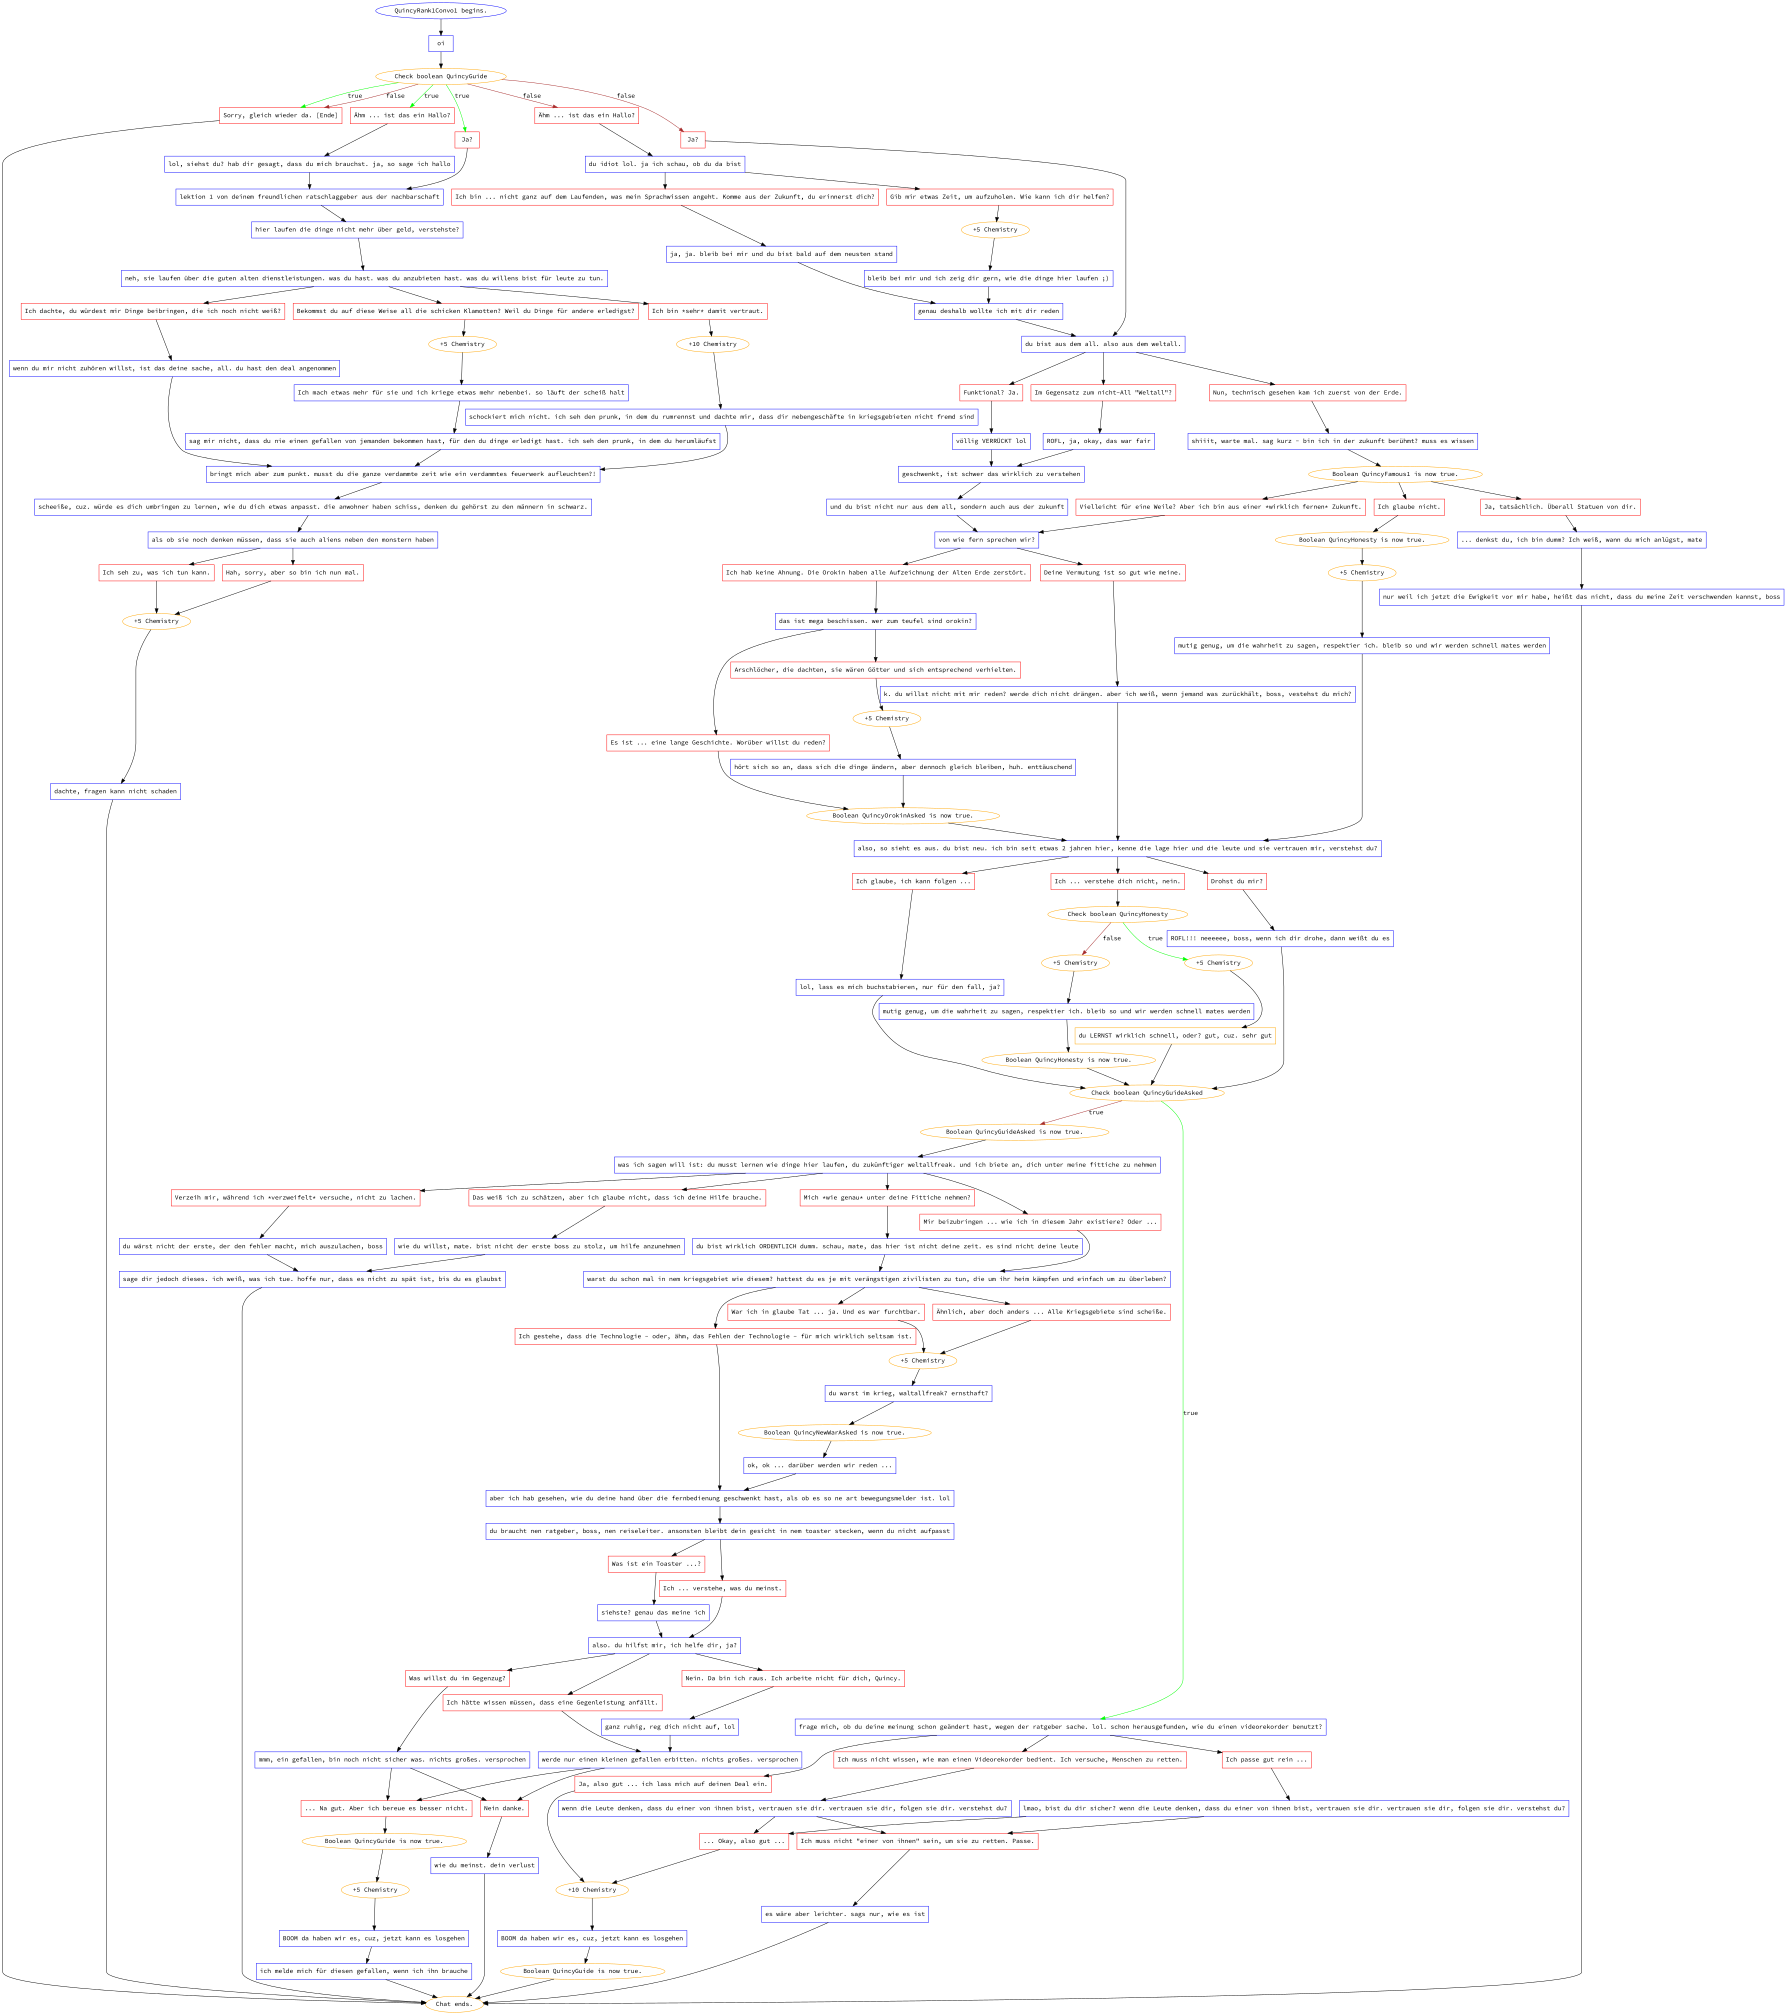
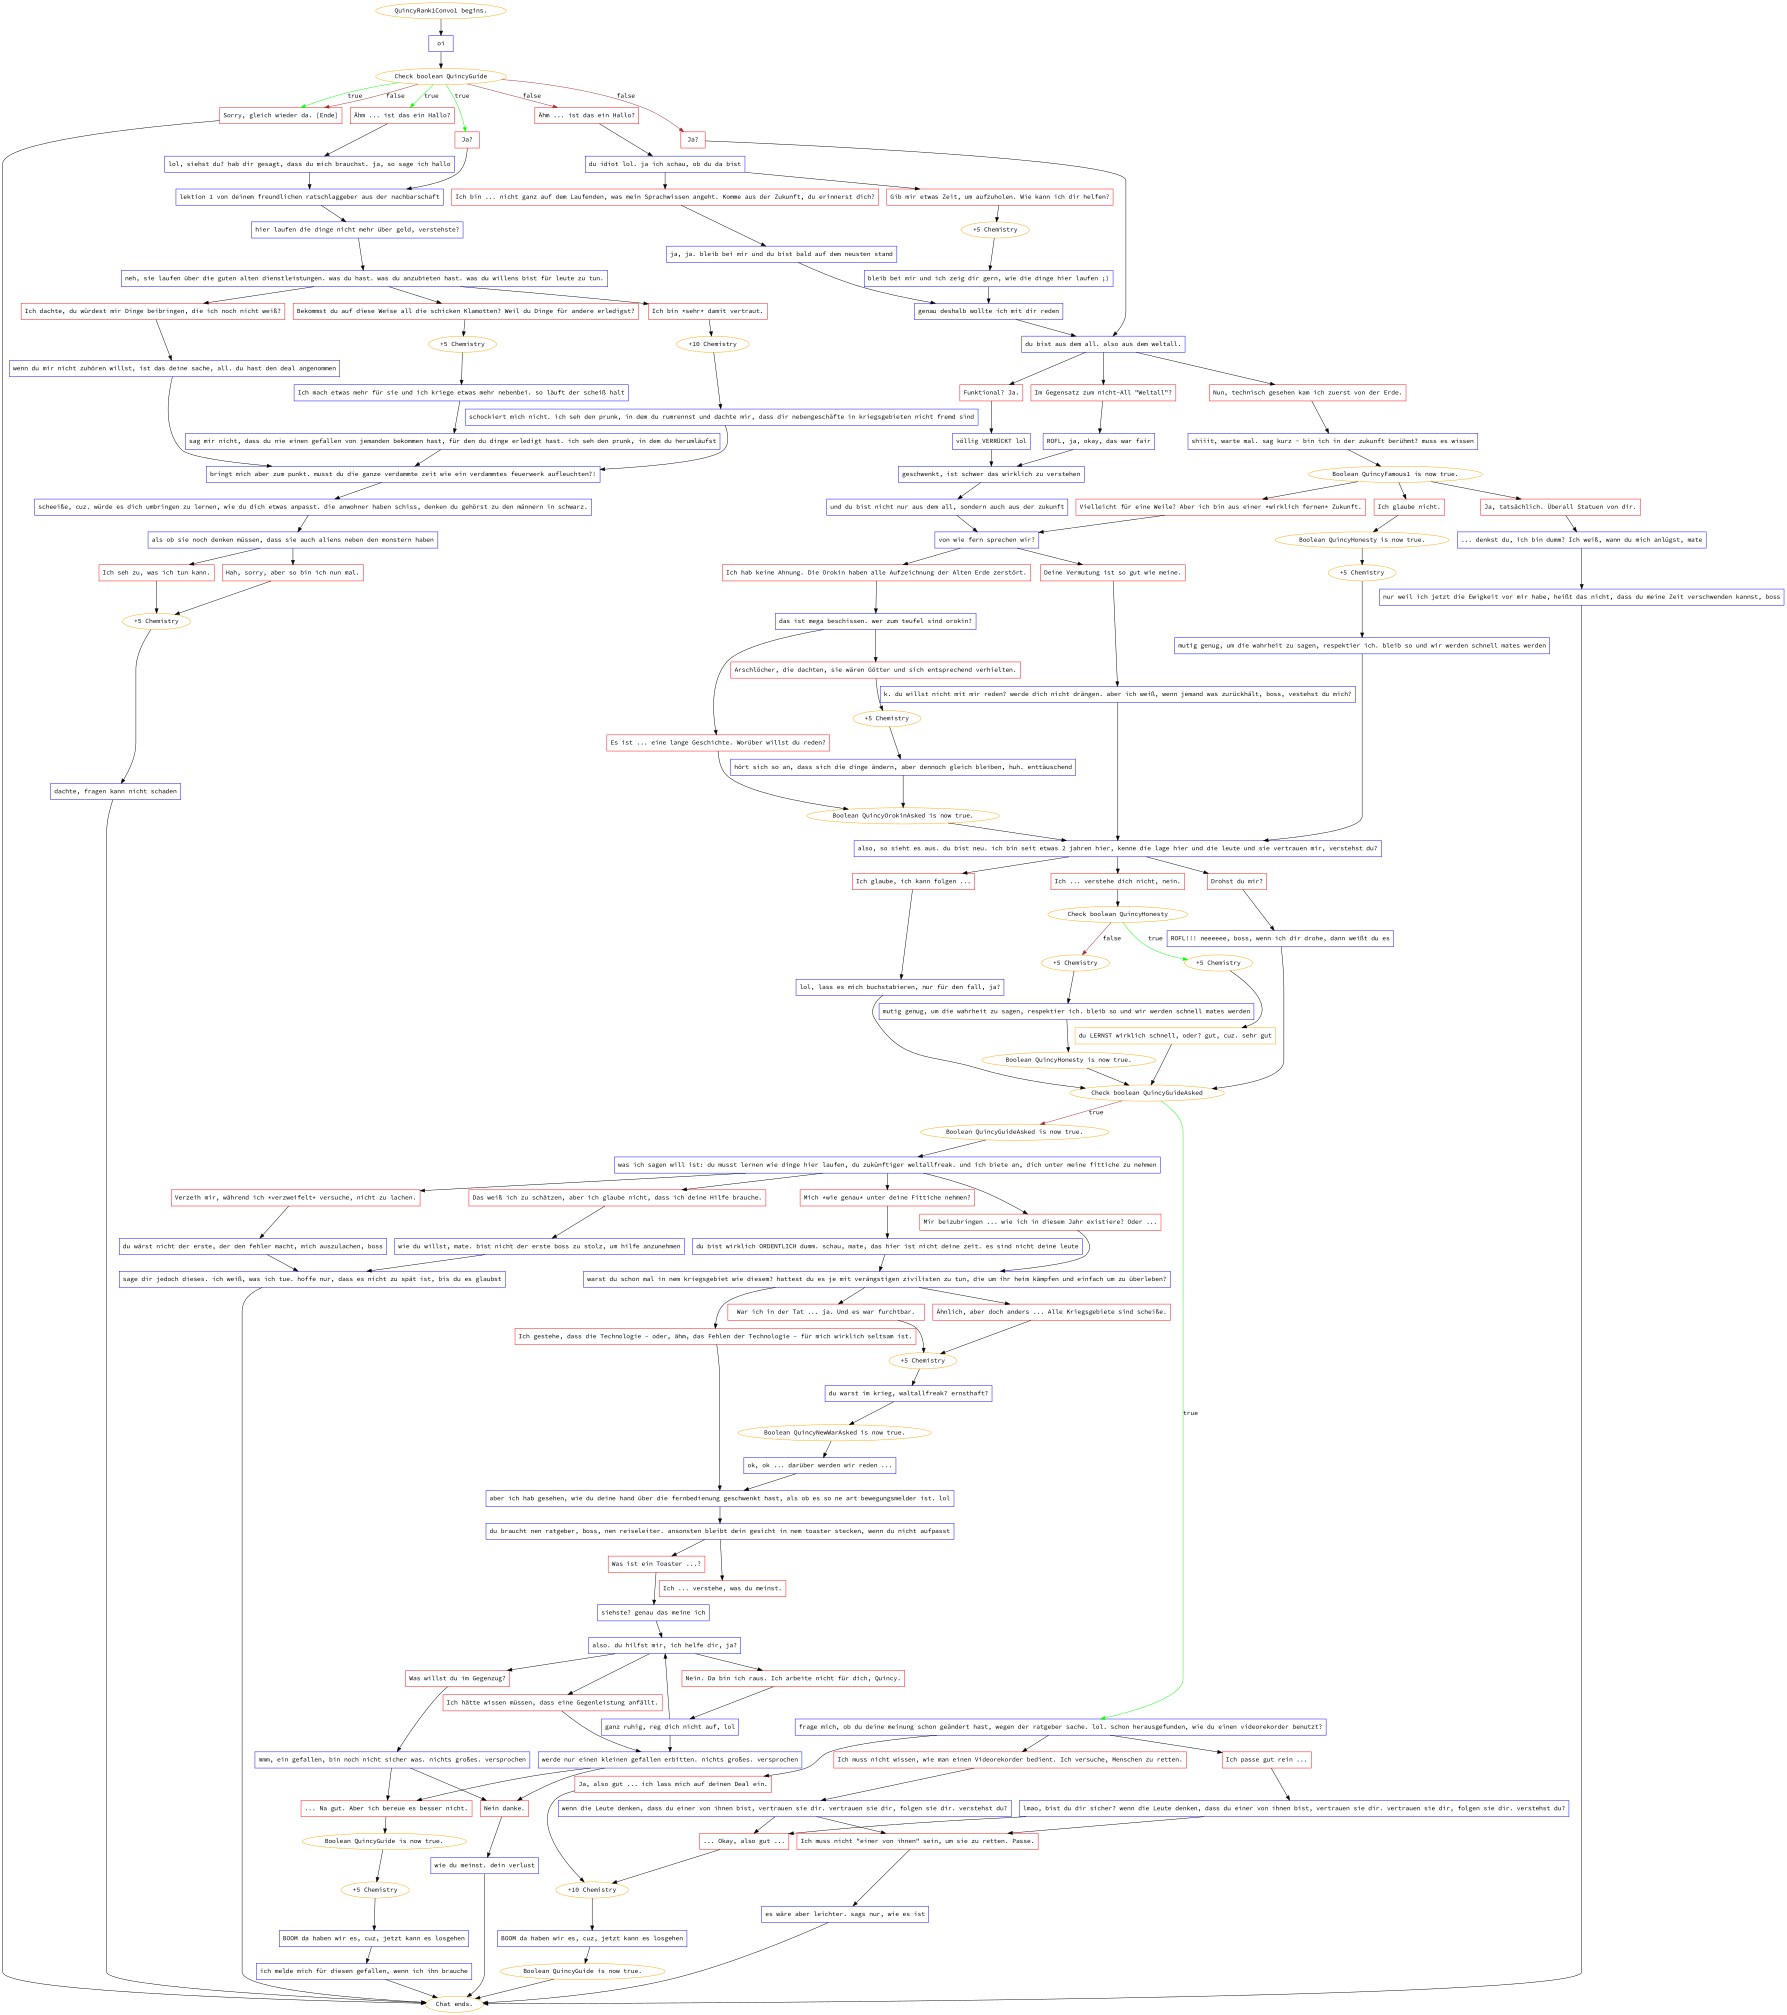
(441, 11) -> (441, 11)
(826, 1312) -> (826, 1312)
(714, 1620) -> (668, 1689)
